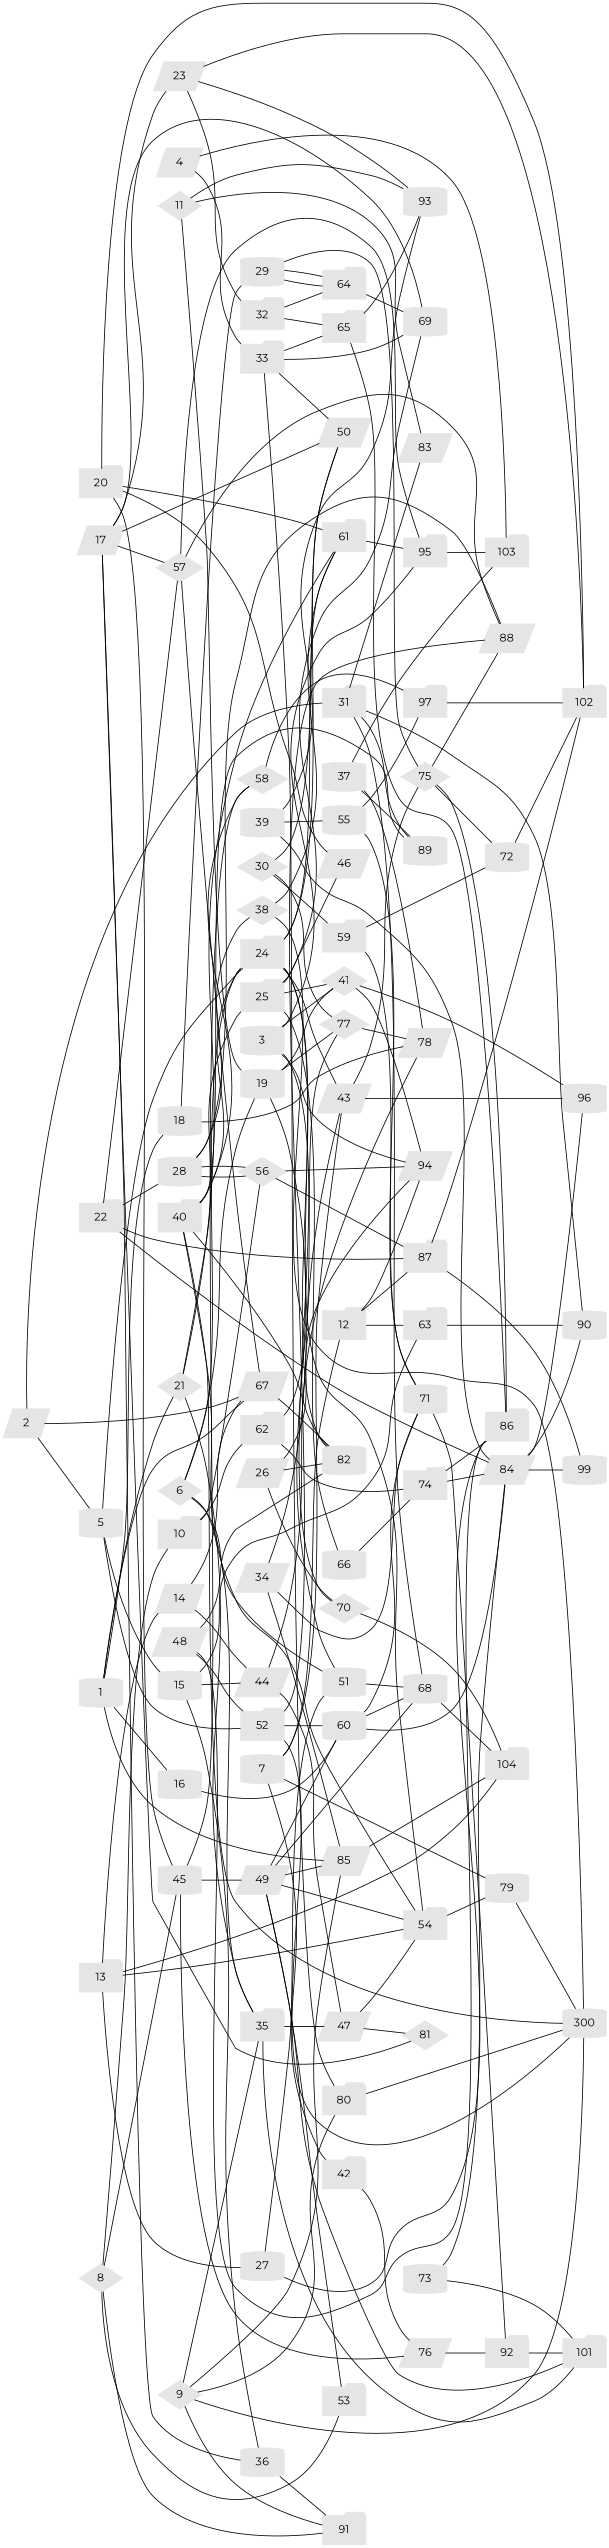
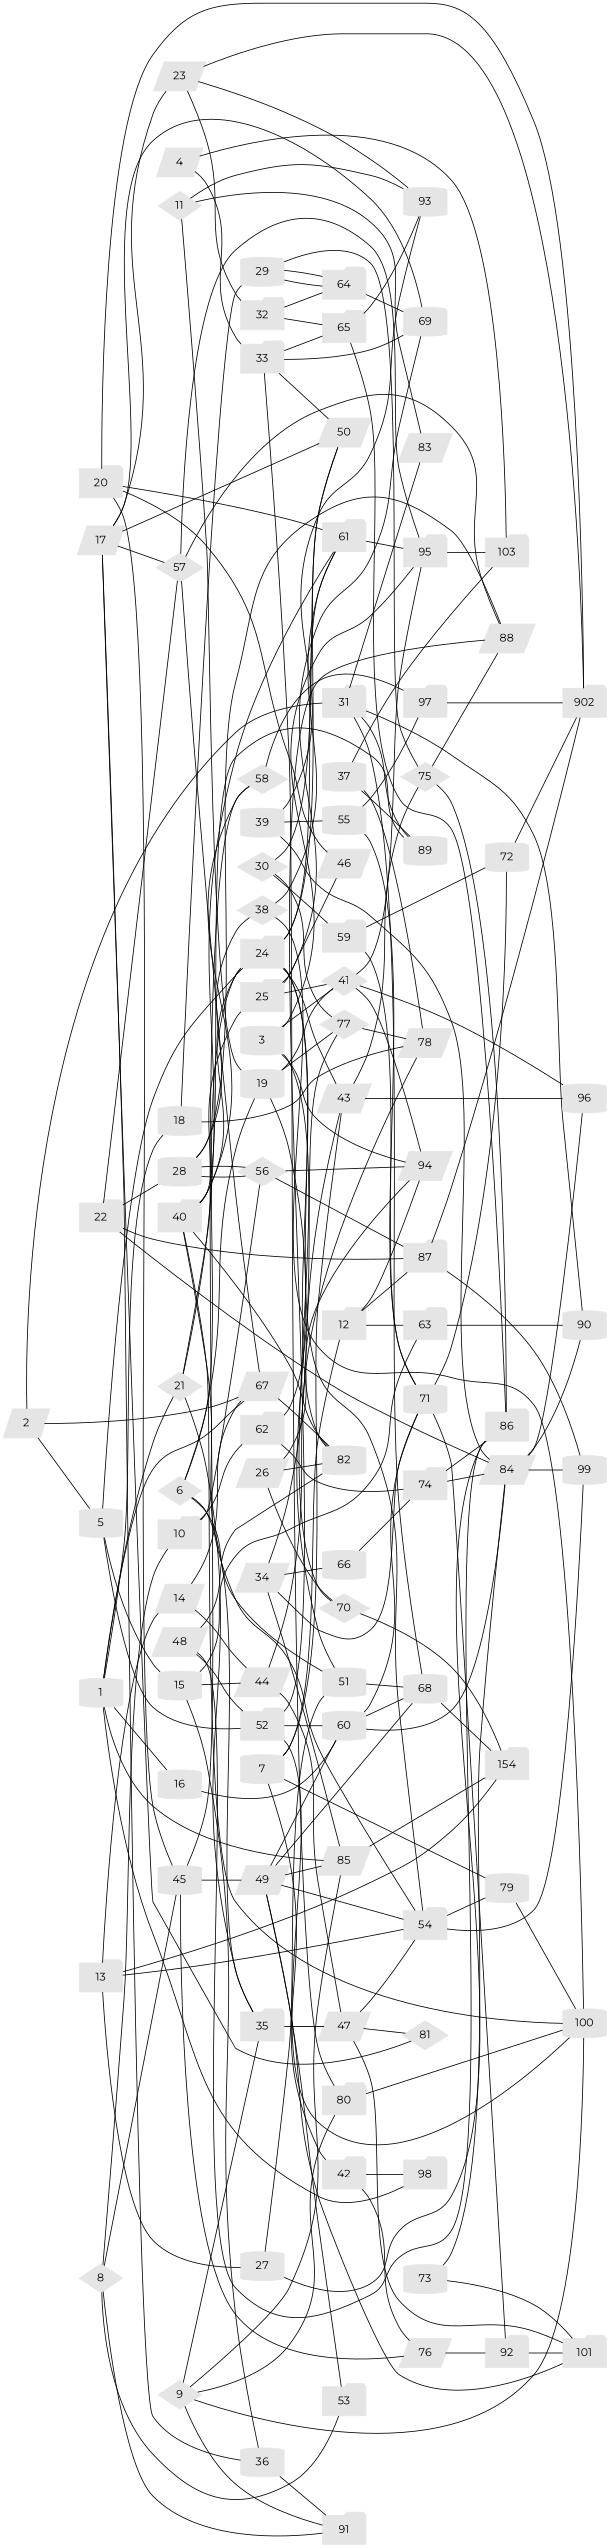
(585, 703) -> (585, 703)
none -> (395, 753)
(463, 814) -> (487, 1170)
(314, 1280) -> (303, 1571)
none -> (566, 1745)
(507, 1765) -> (507, 1765)
(585, 2023) -> (585, 2023)
none -> (425, 2174)
(347, 2351) -> (392, 2289)
